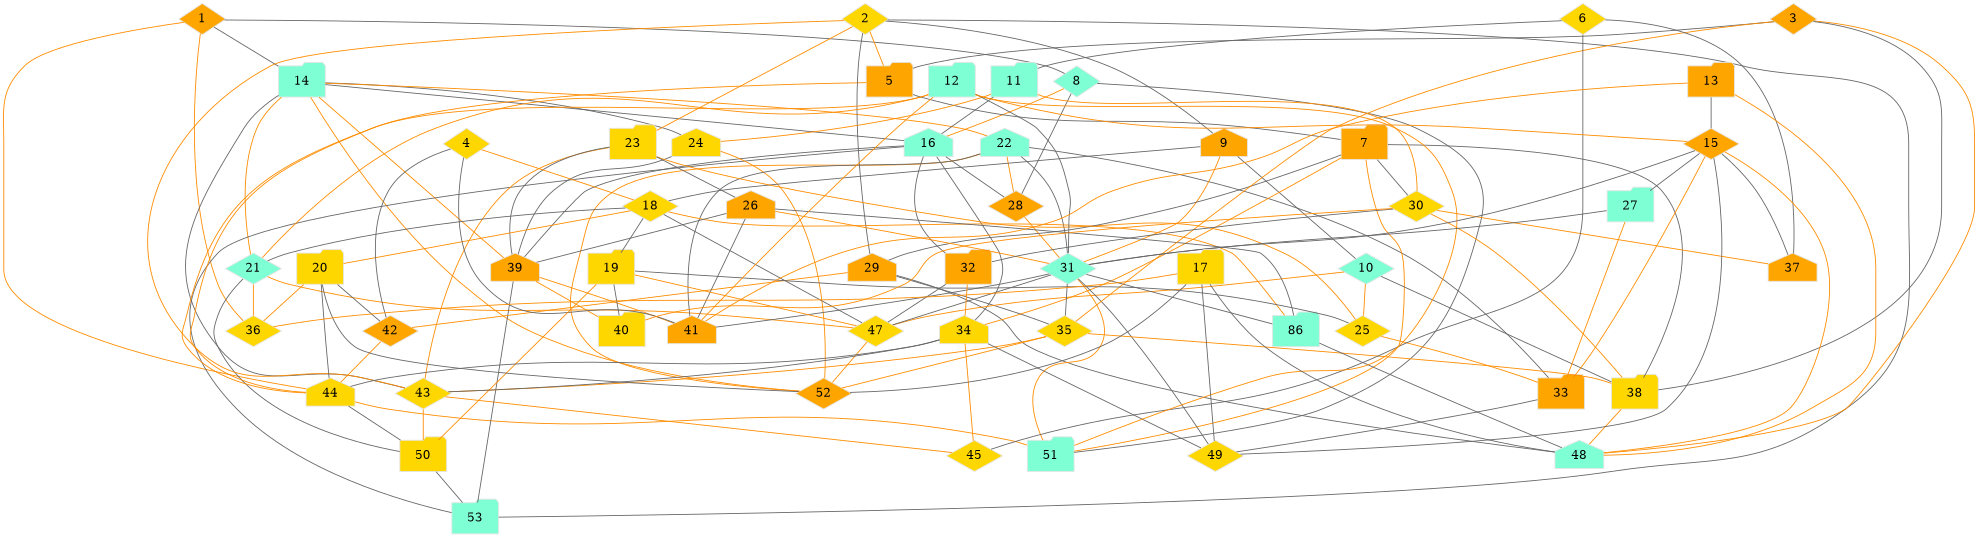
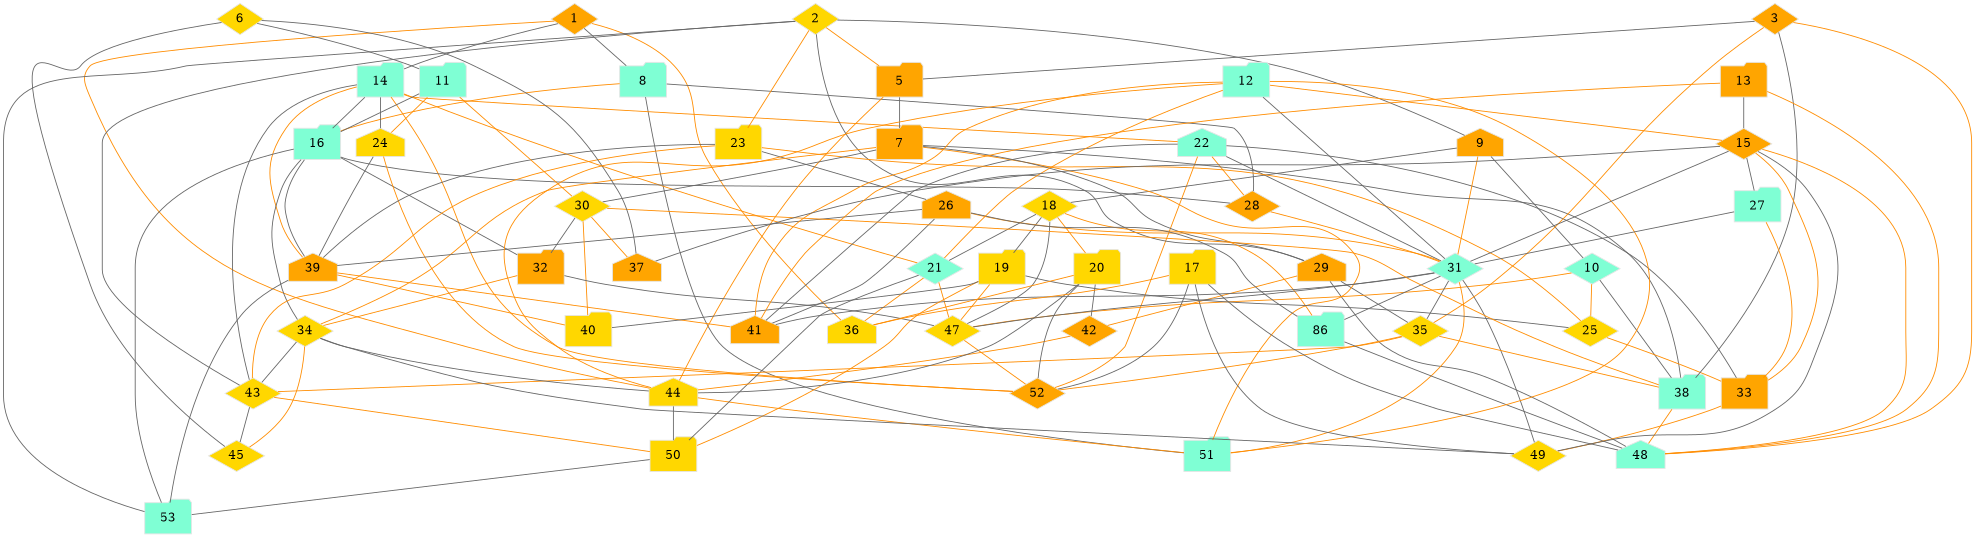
(305, 57) -> (287, 76)
(1077, 81) -> (643, 81)
(467, 144) -> none
(929, 144) -> (317, 144)
(253, 331) -> (852, 331)
(964, 331) -> (305, 331)
(1635, 393) -> (1682, 393)
(1402, 425) -> (1644, 431)
(712, 426) -> (245, 425)
